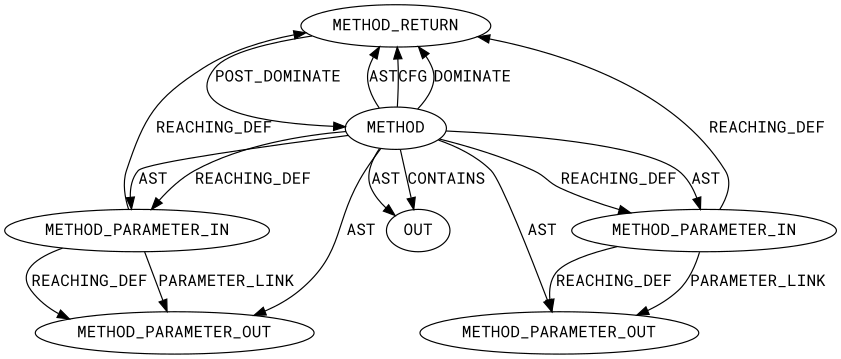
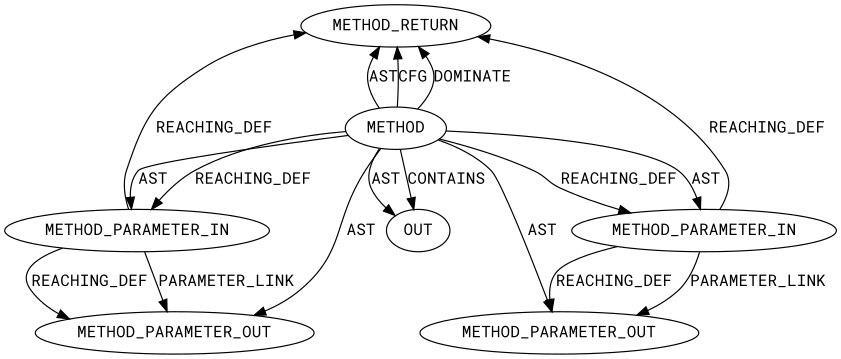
(209, 94) -> none
